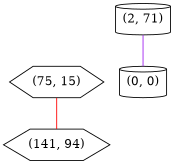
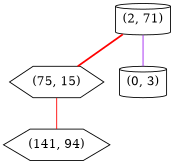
none -> (100, 50)
(143, 82) -> (143, 82)
